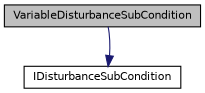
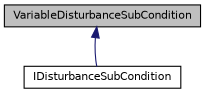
(110, 41) -> (95, 52)
